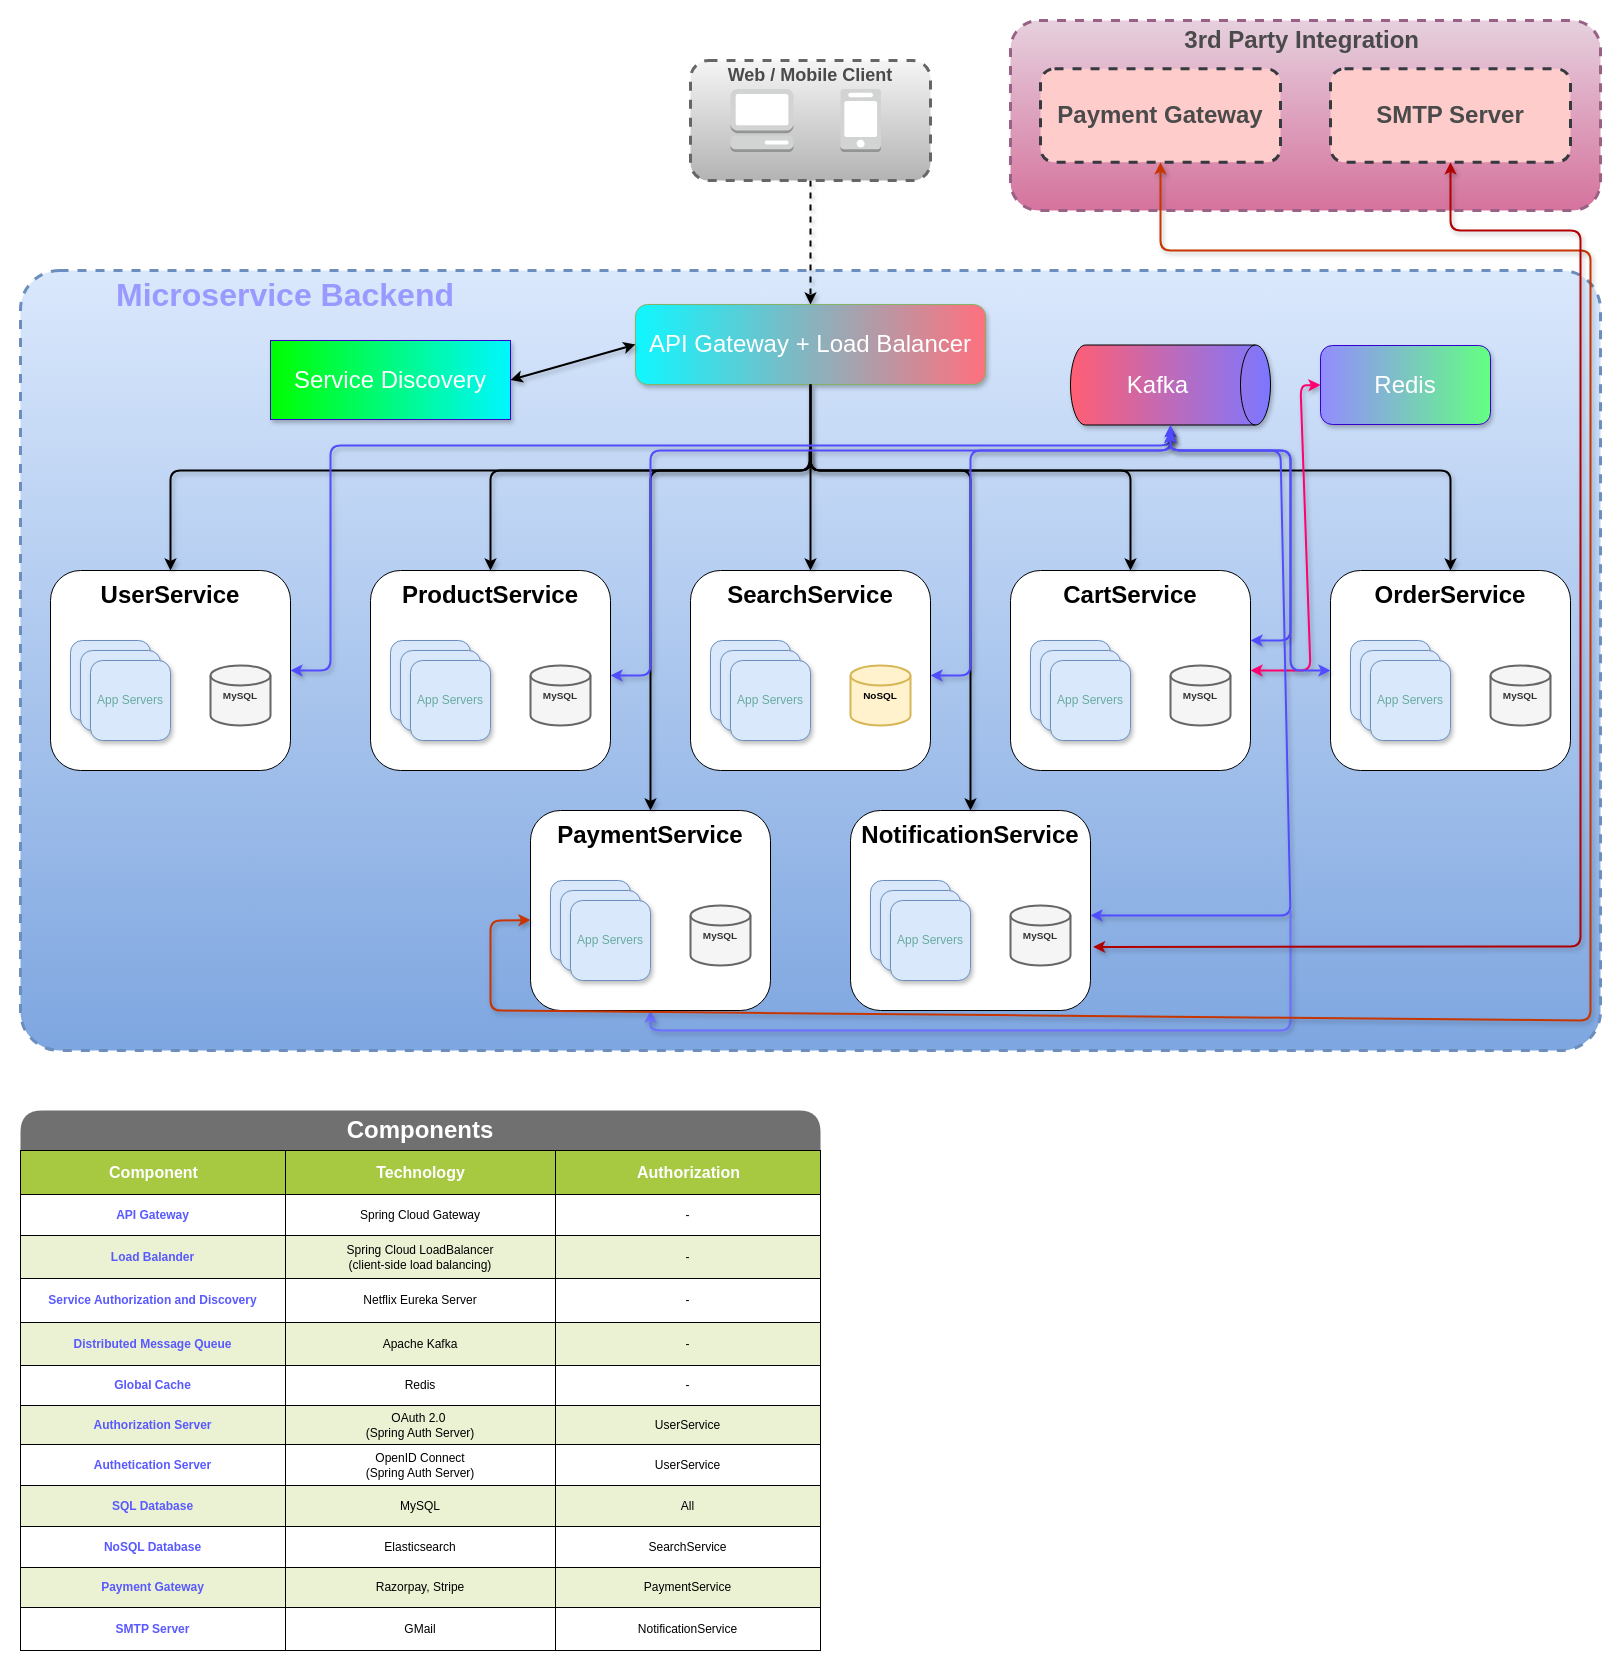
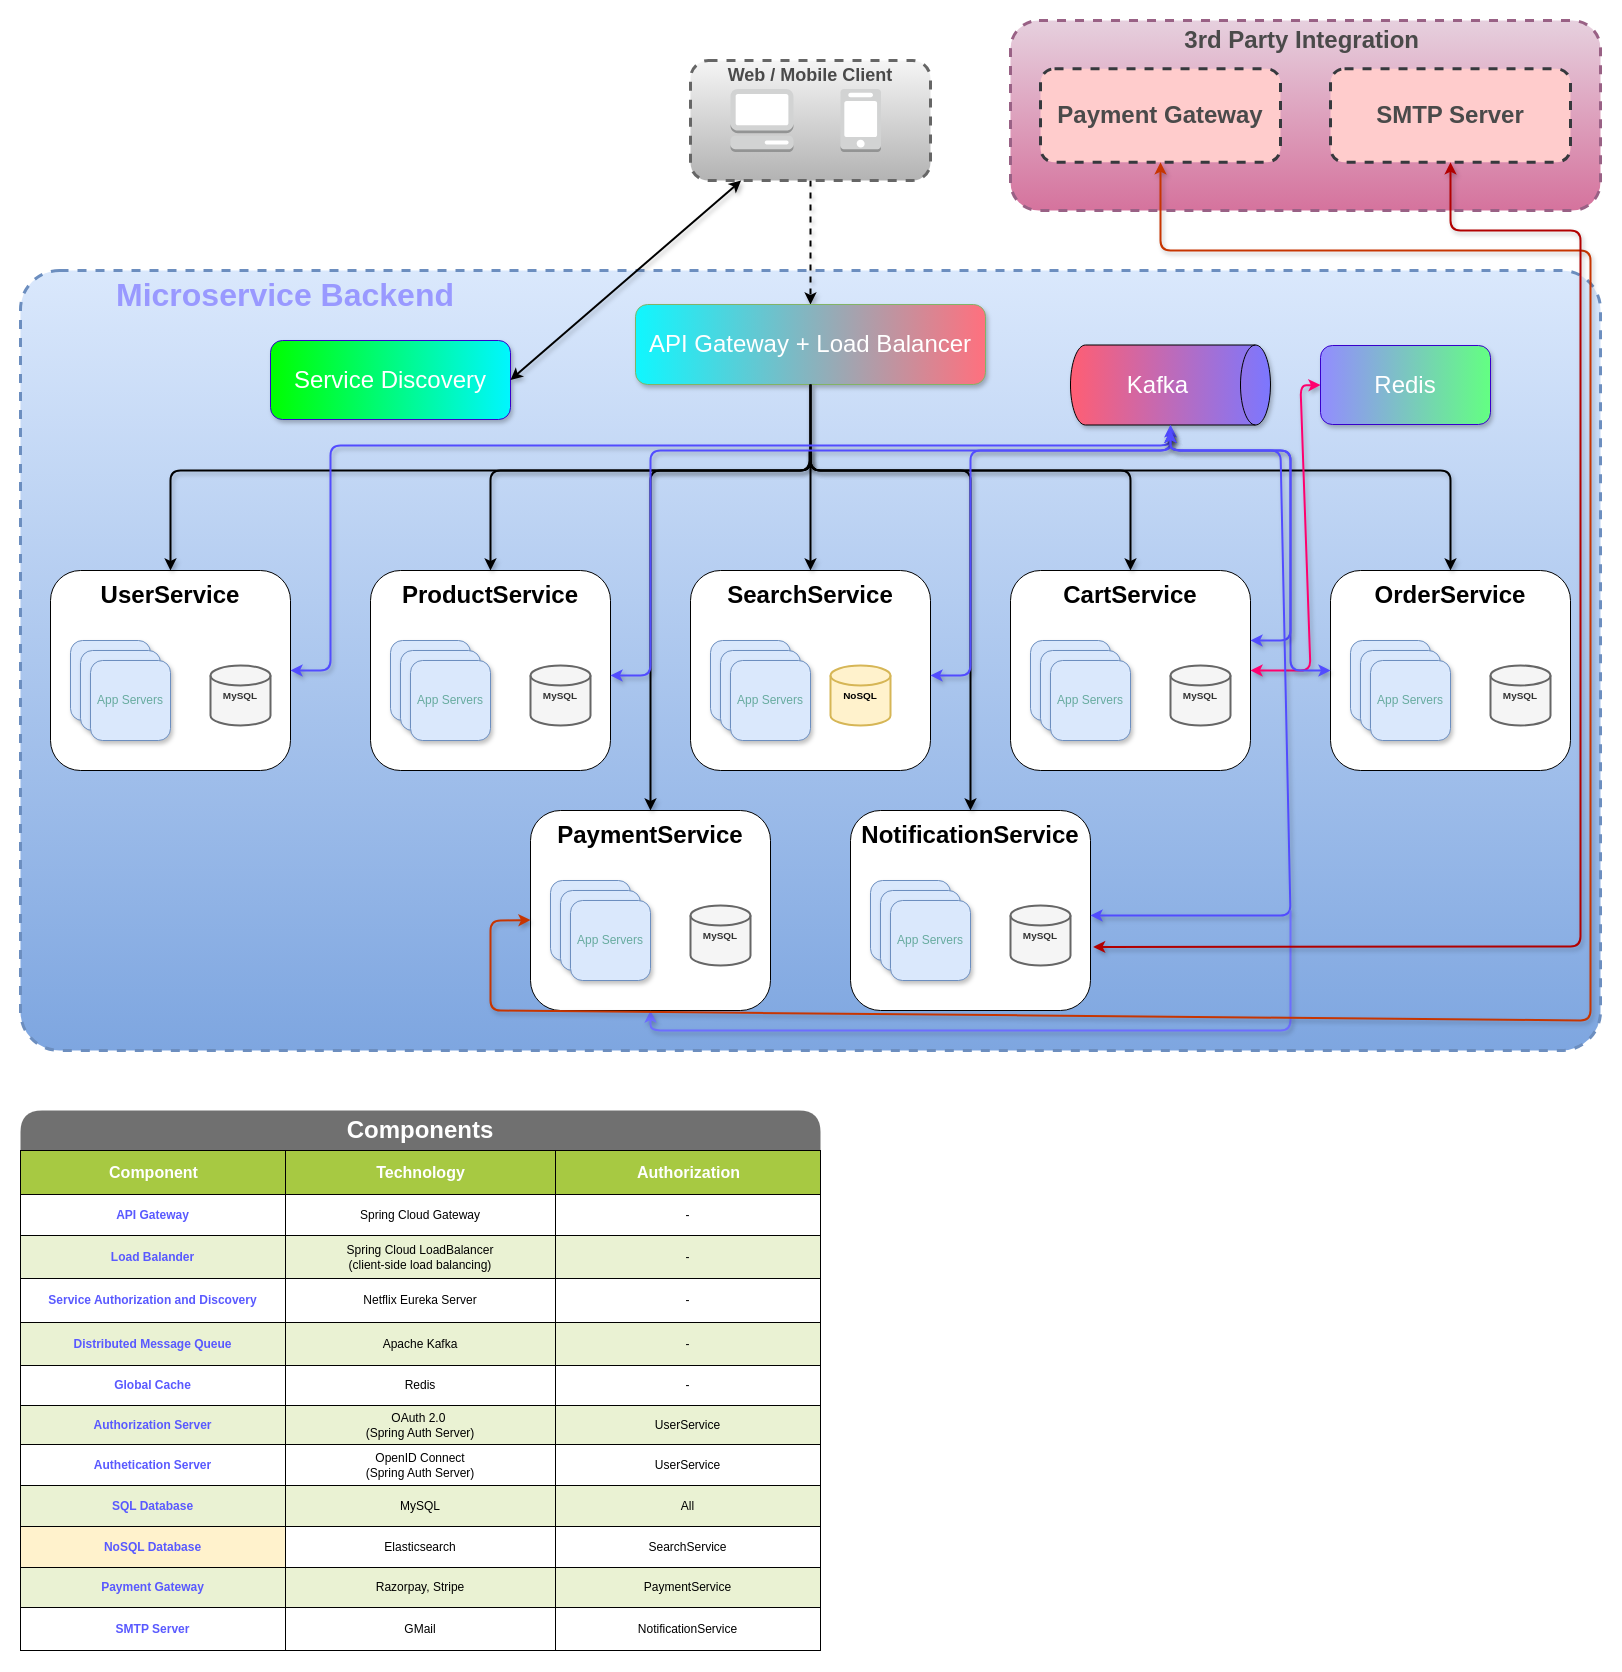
(573, 362) -> (626, 280)
(391, 380) -> (391, 380)
(881, 696) -> (861, 696)
(153, 1547) -> (153, 1547)
